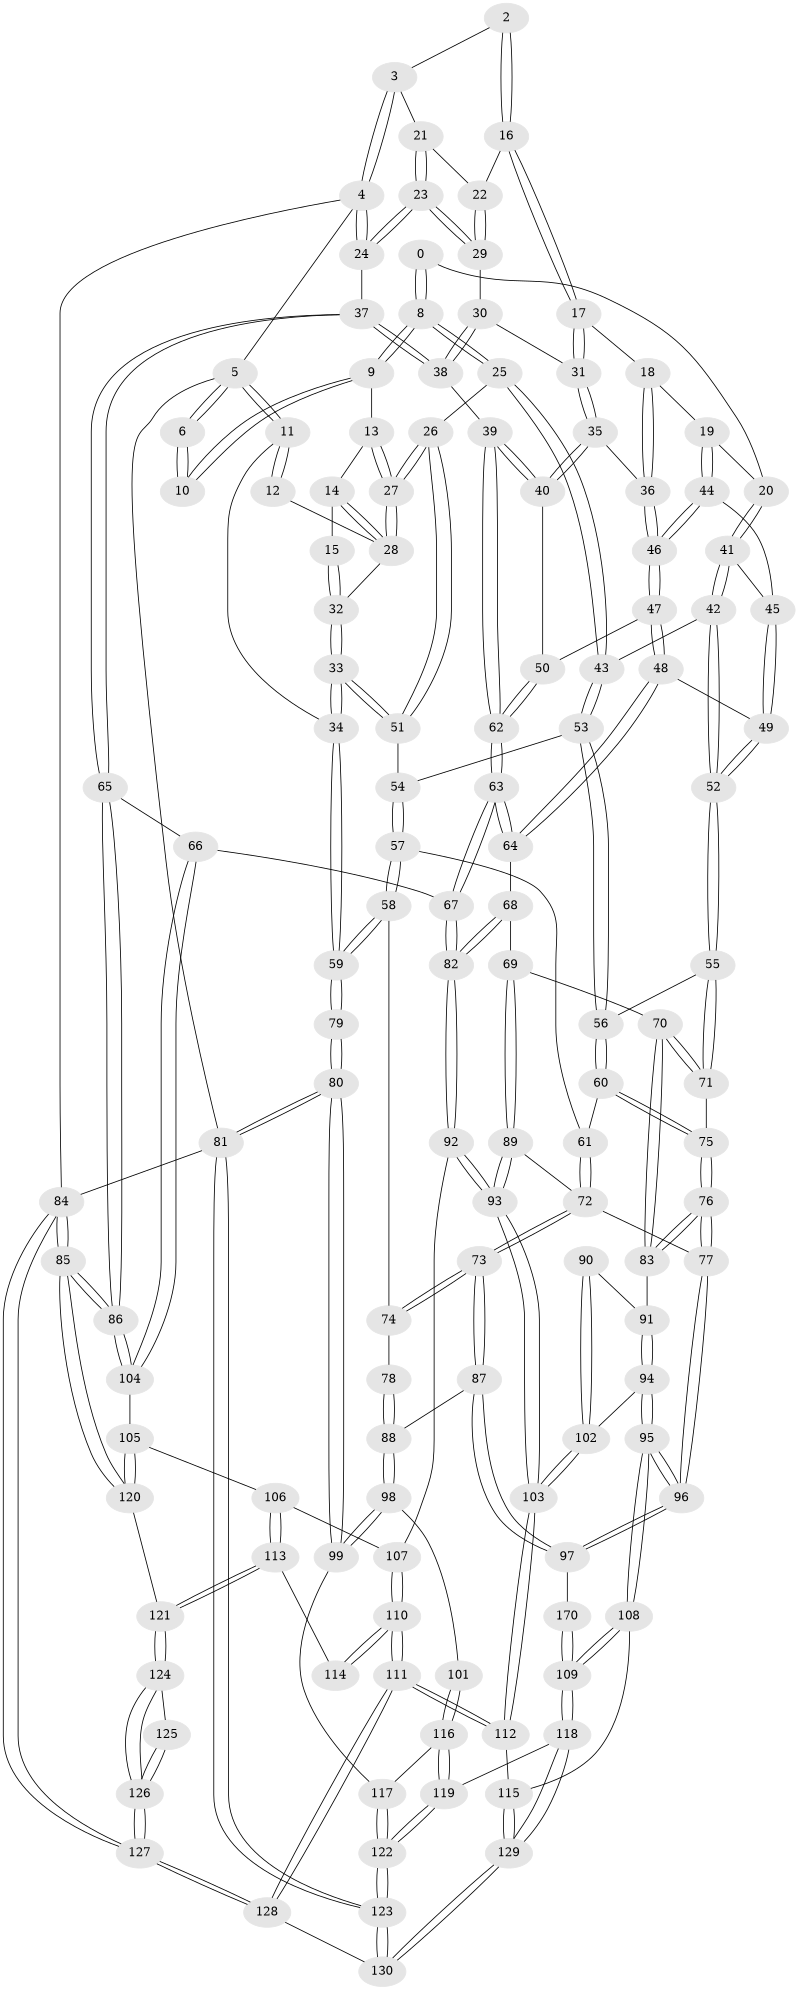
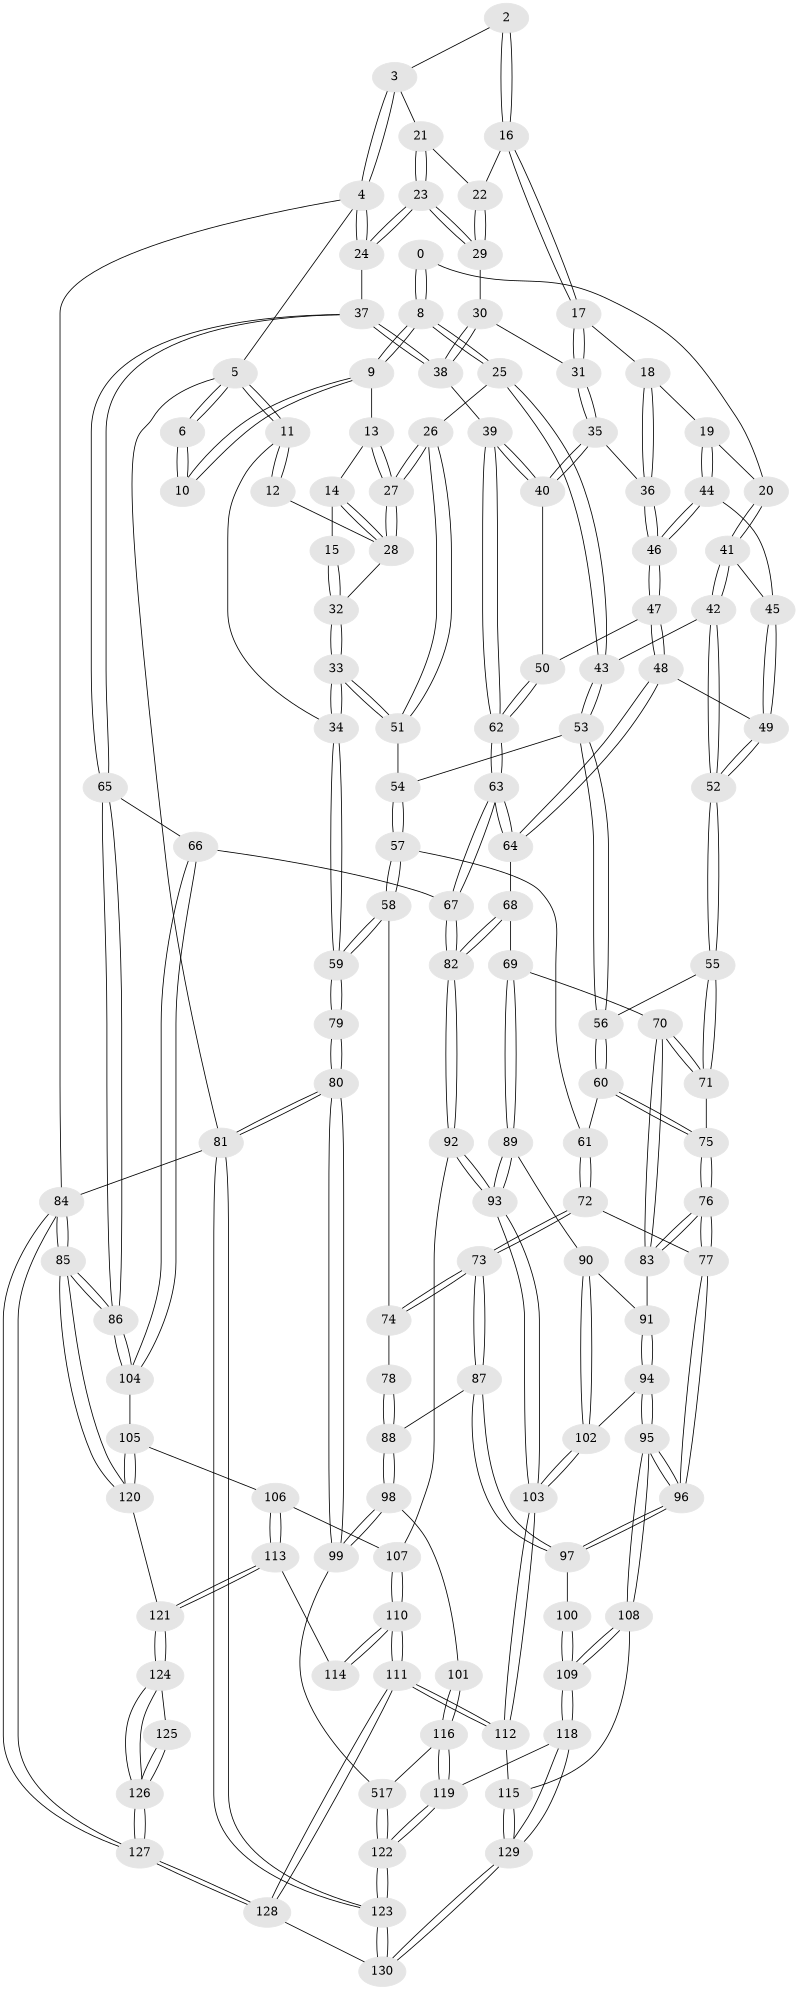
(548, 1173) -> (547, 1203)
(567, 1616) -> (567, 1616)
(382, 1794) -> (382, 1794)
